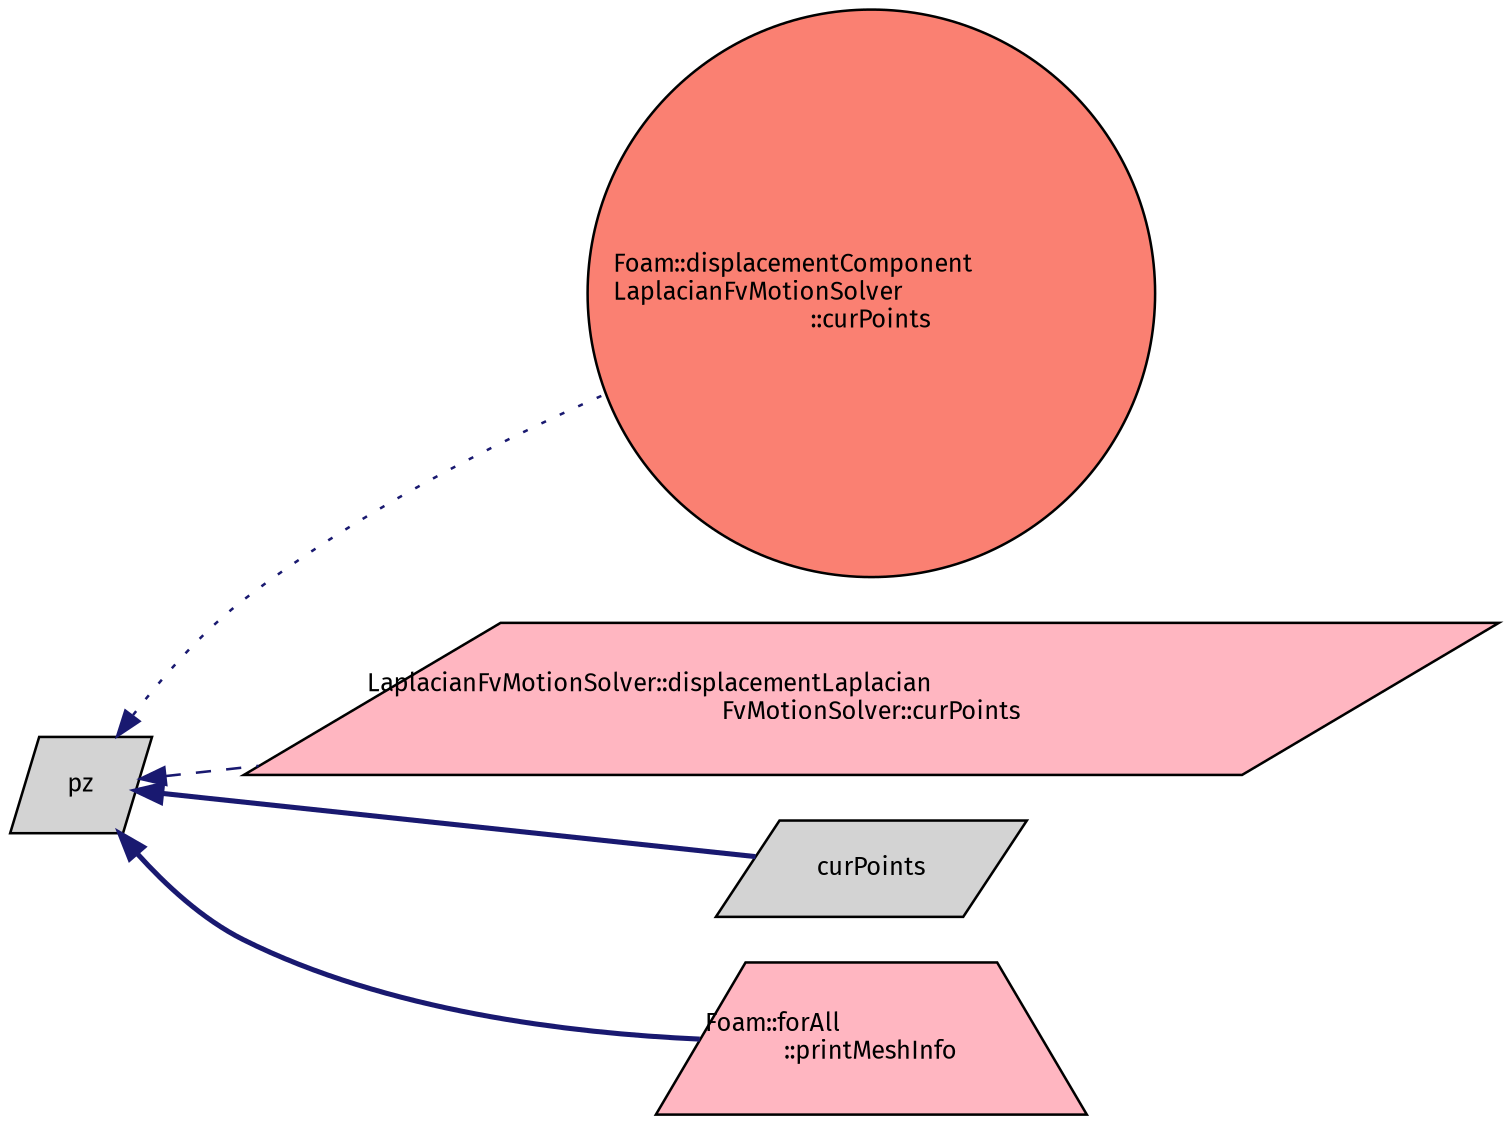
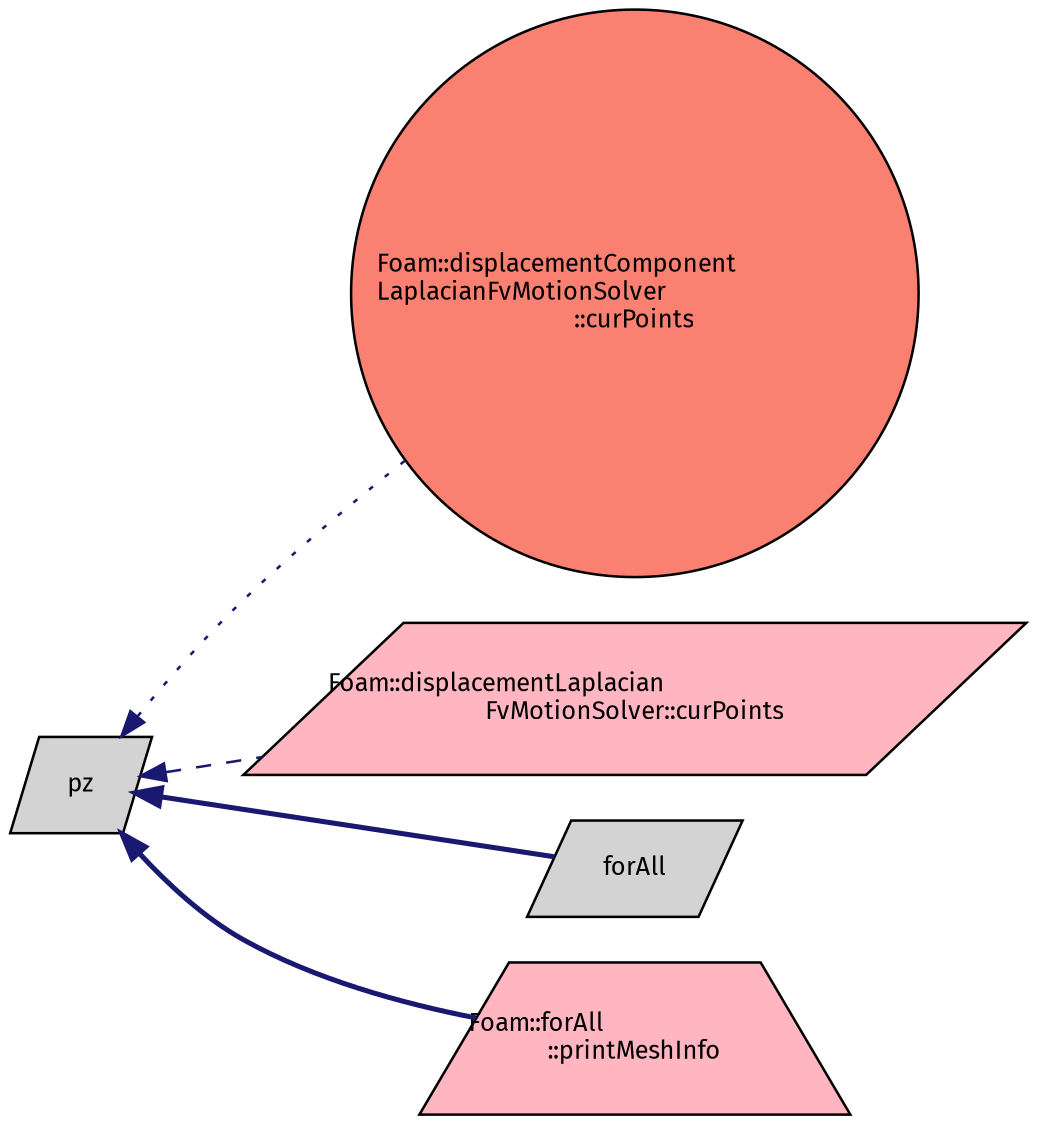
(871, 699) -> (635, 699)
(871, 869) -> (635, 869)
